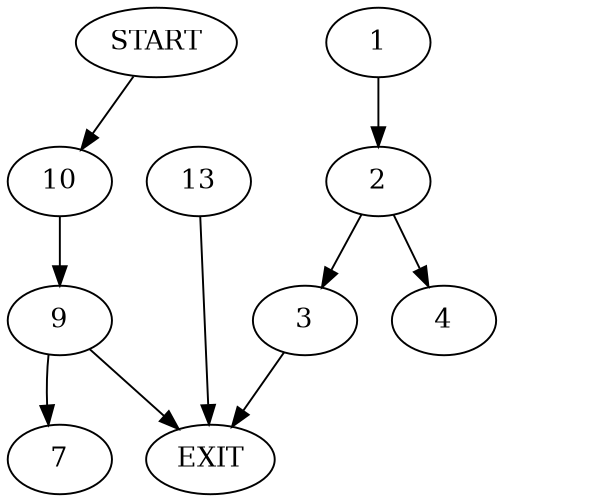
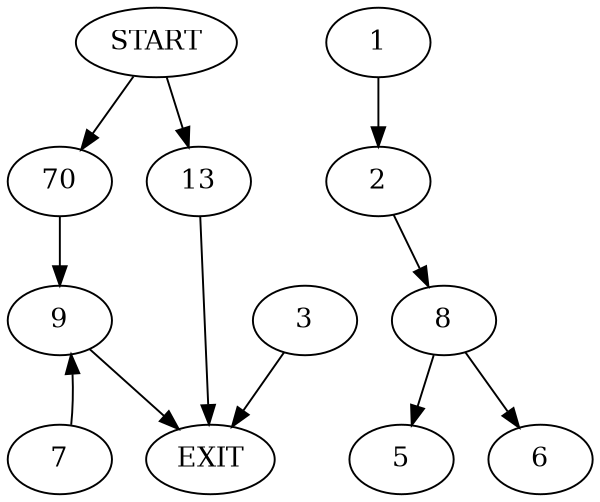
none -> (175, 103)
(60, 181) -> (60, 181)
(346, 242) -> none
(444, 320) -> (444, 320)
(47, 380) -> (73, 400)
none -> (402, 459)
none -> (541, 459)
